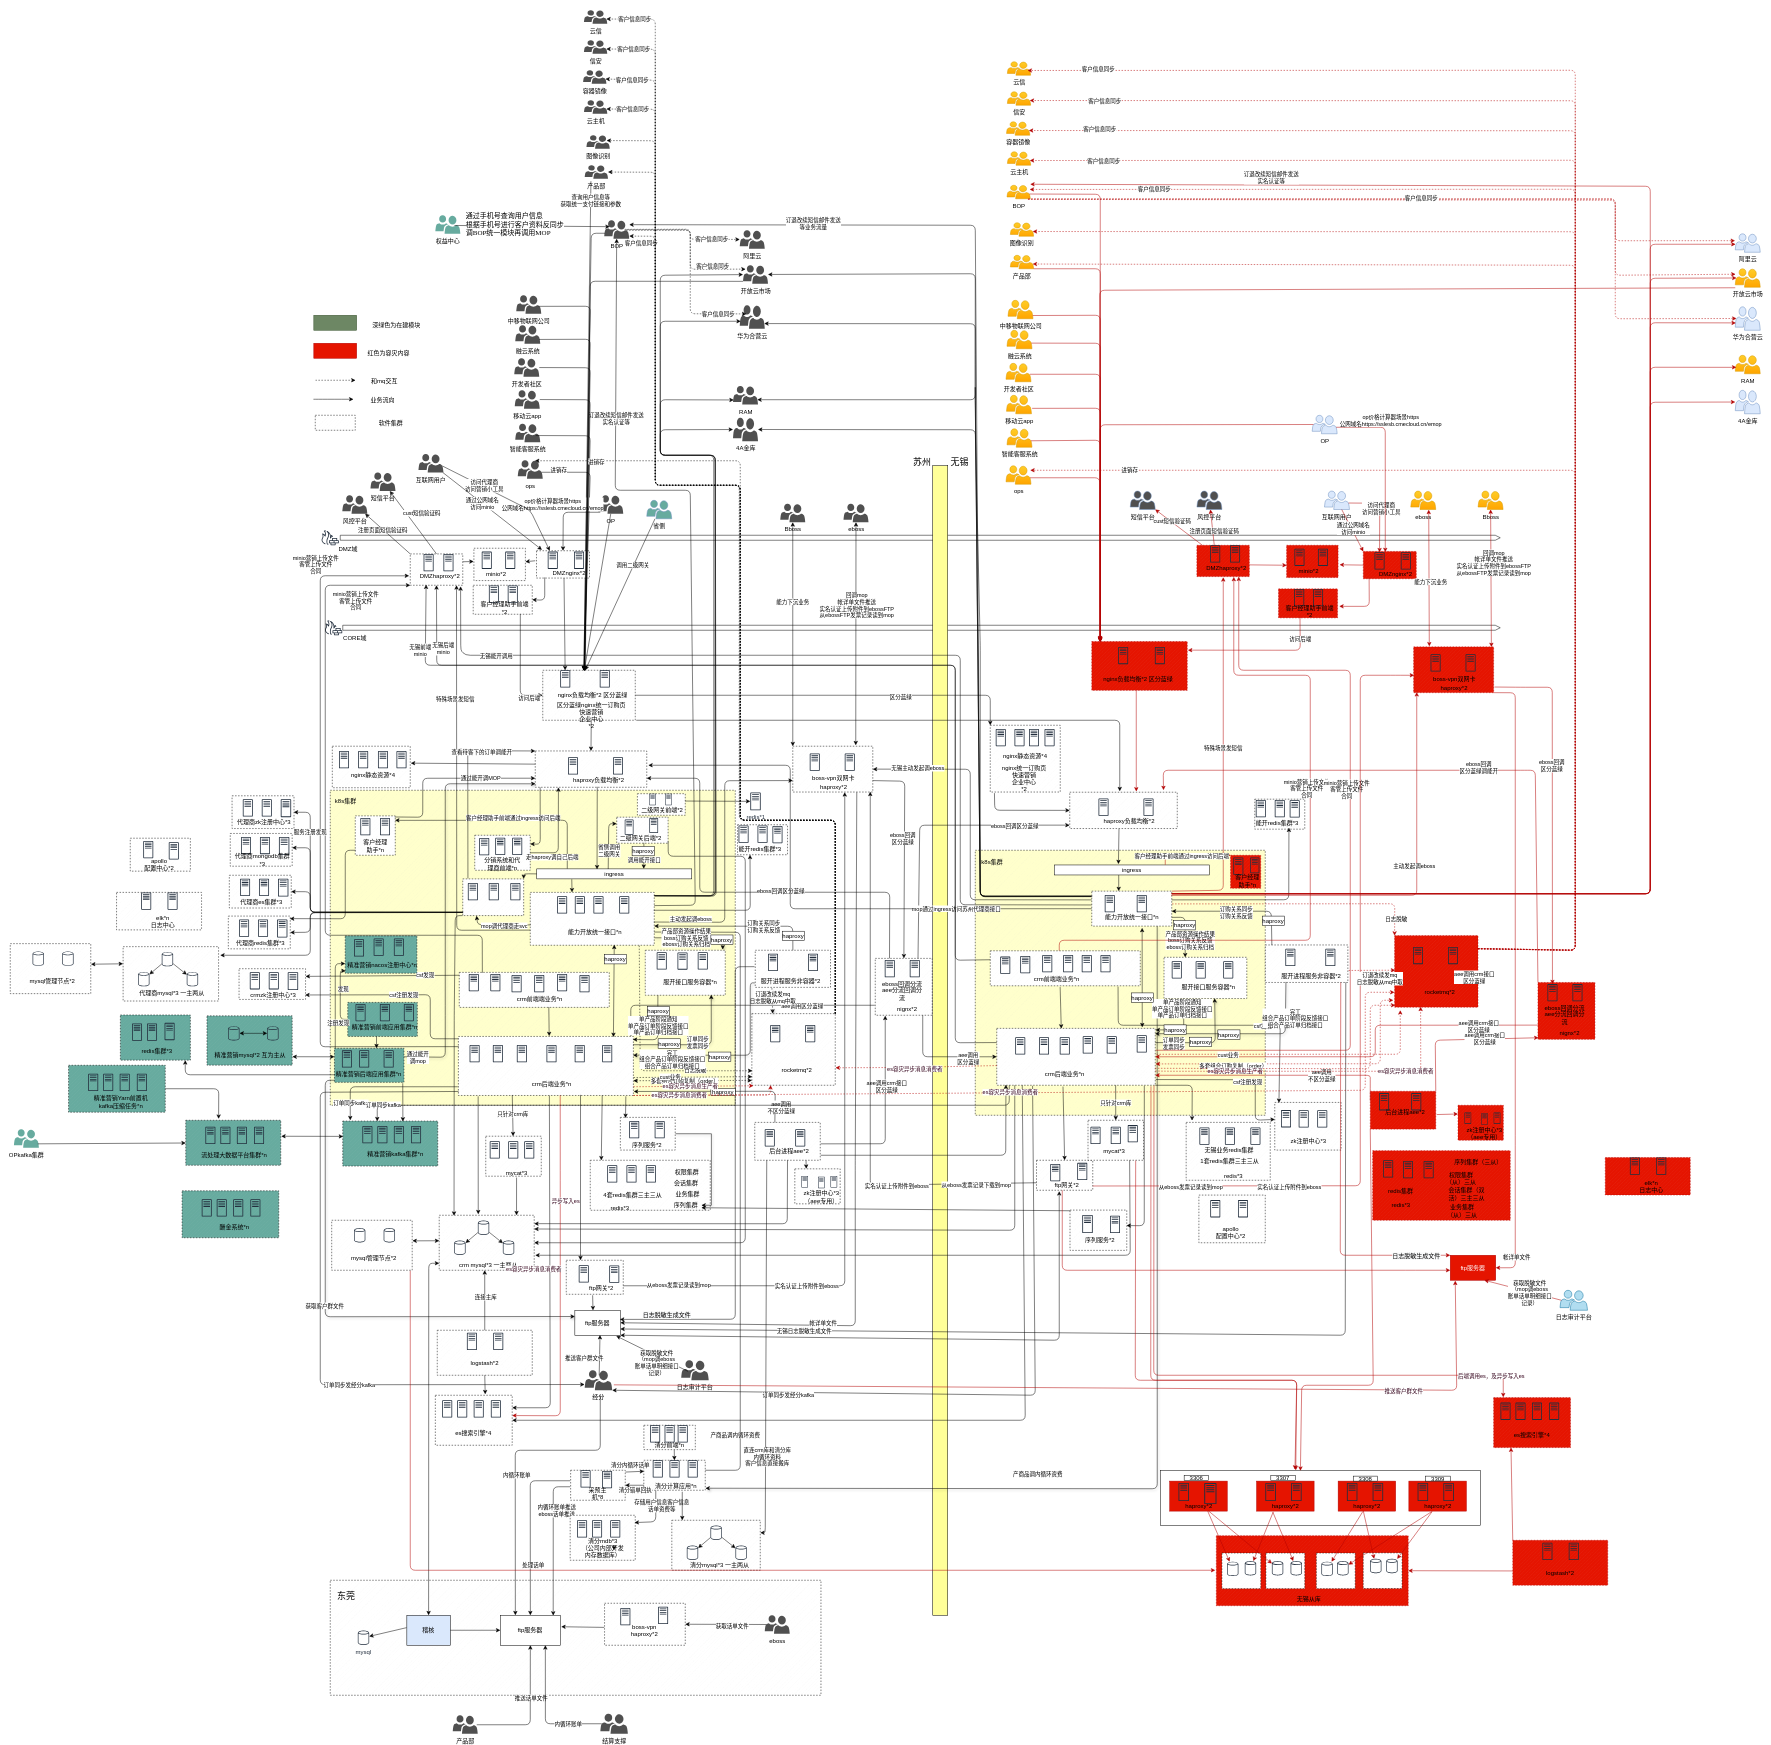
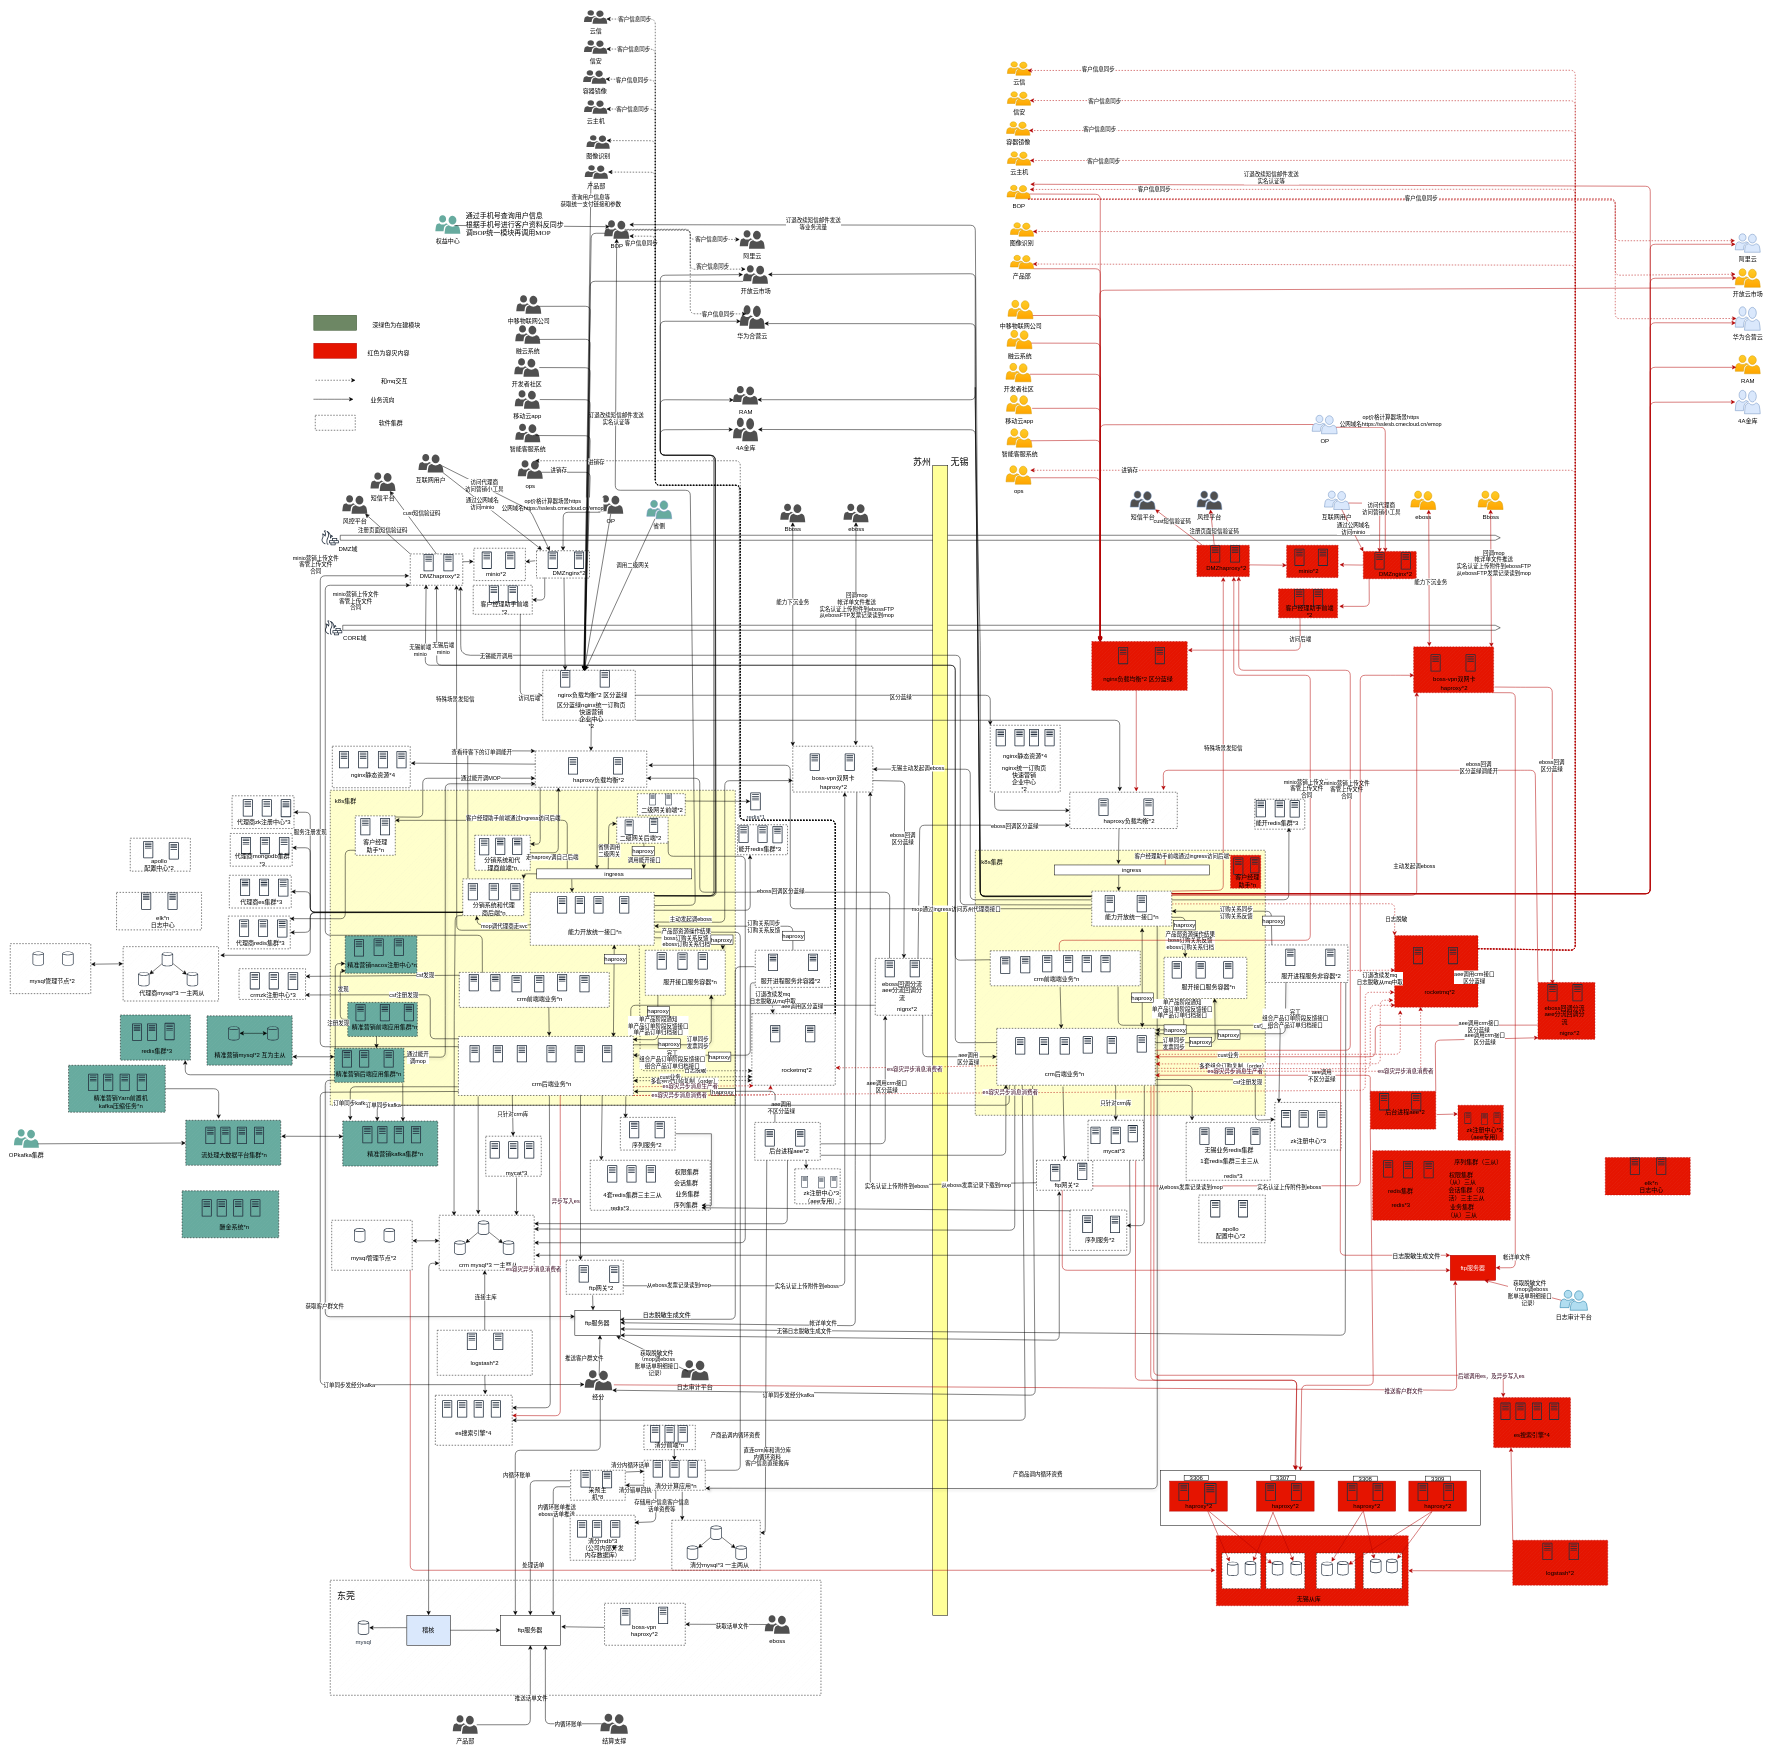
(384, 381) -> (394, 381)
none -> (494, 909)
(363, 1638) -> (363, 1628)
